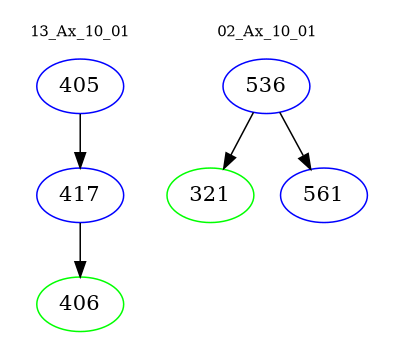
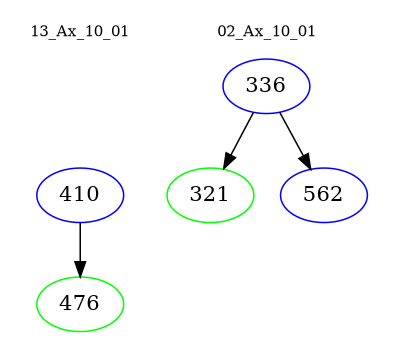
(80, 86) -> none
(266, 86) -> (266, 86)
(80, 195) -> (80, 195)
(324, 195) -> (324, 195)
(80, 304) -> (80, 304)
